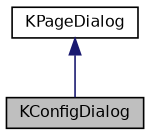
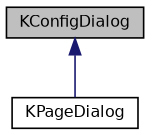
(75, 76) -> (75, 76)
